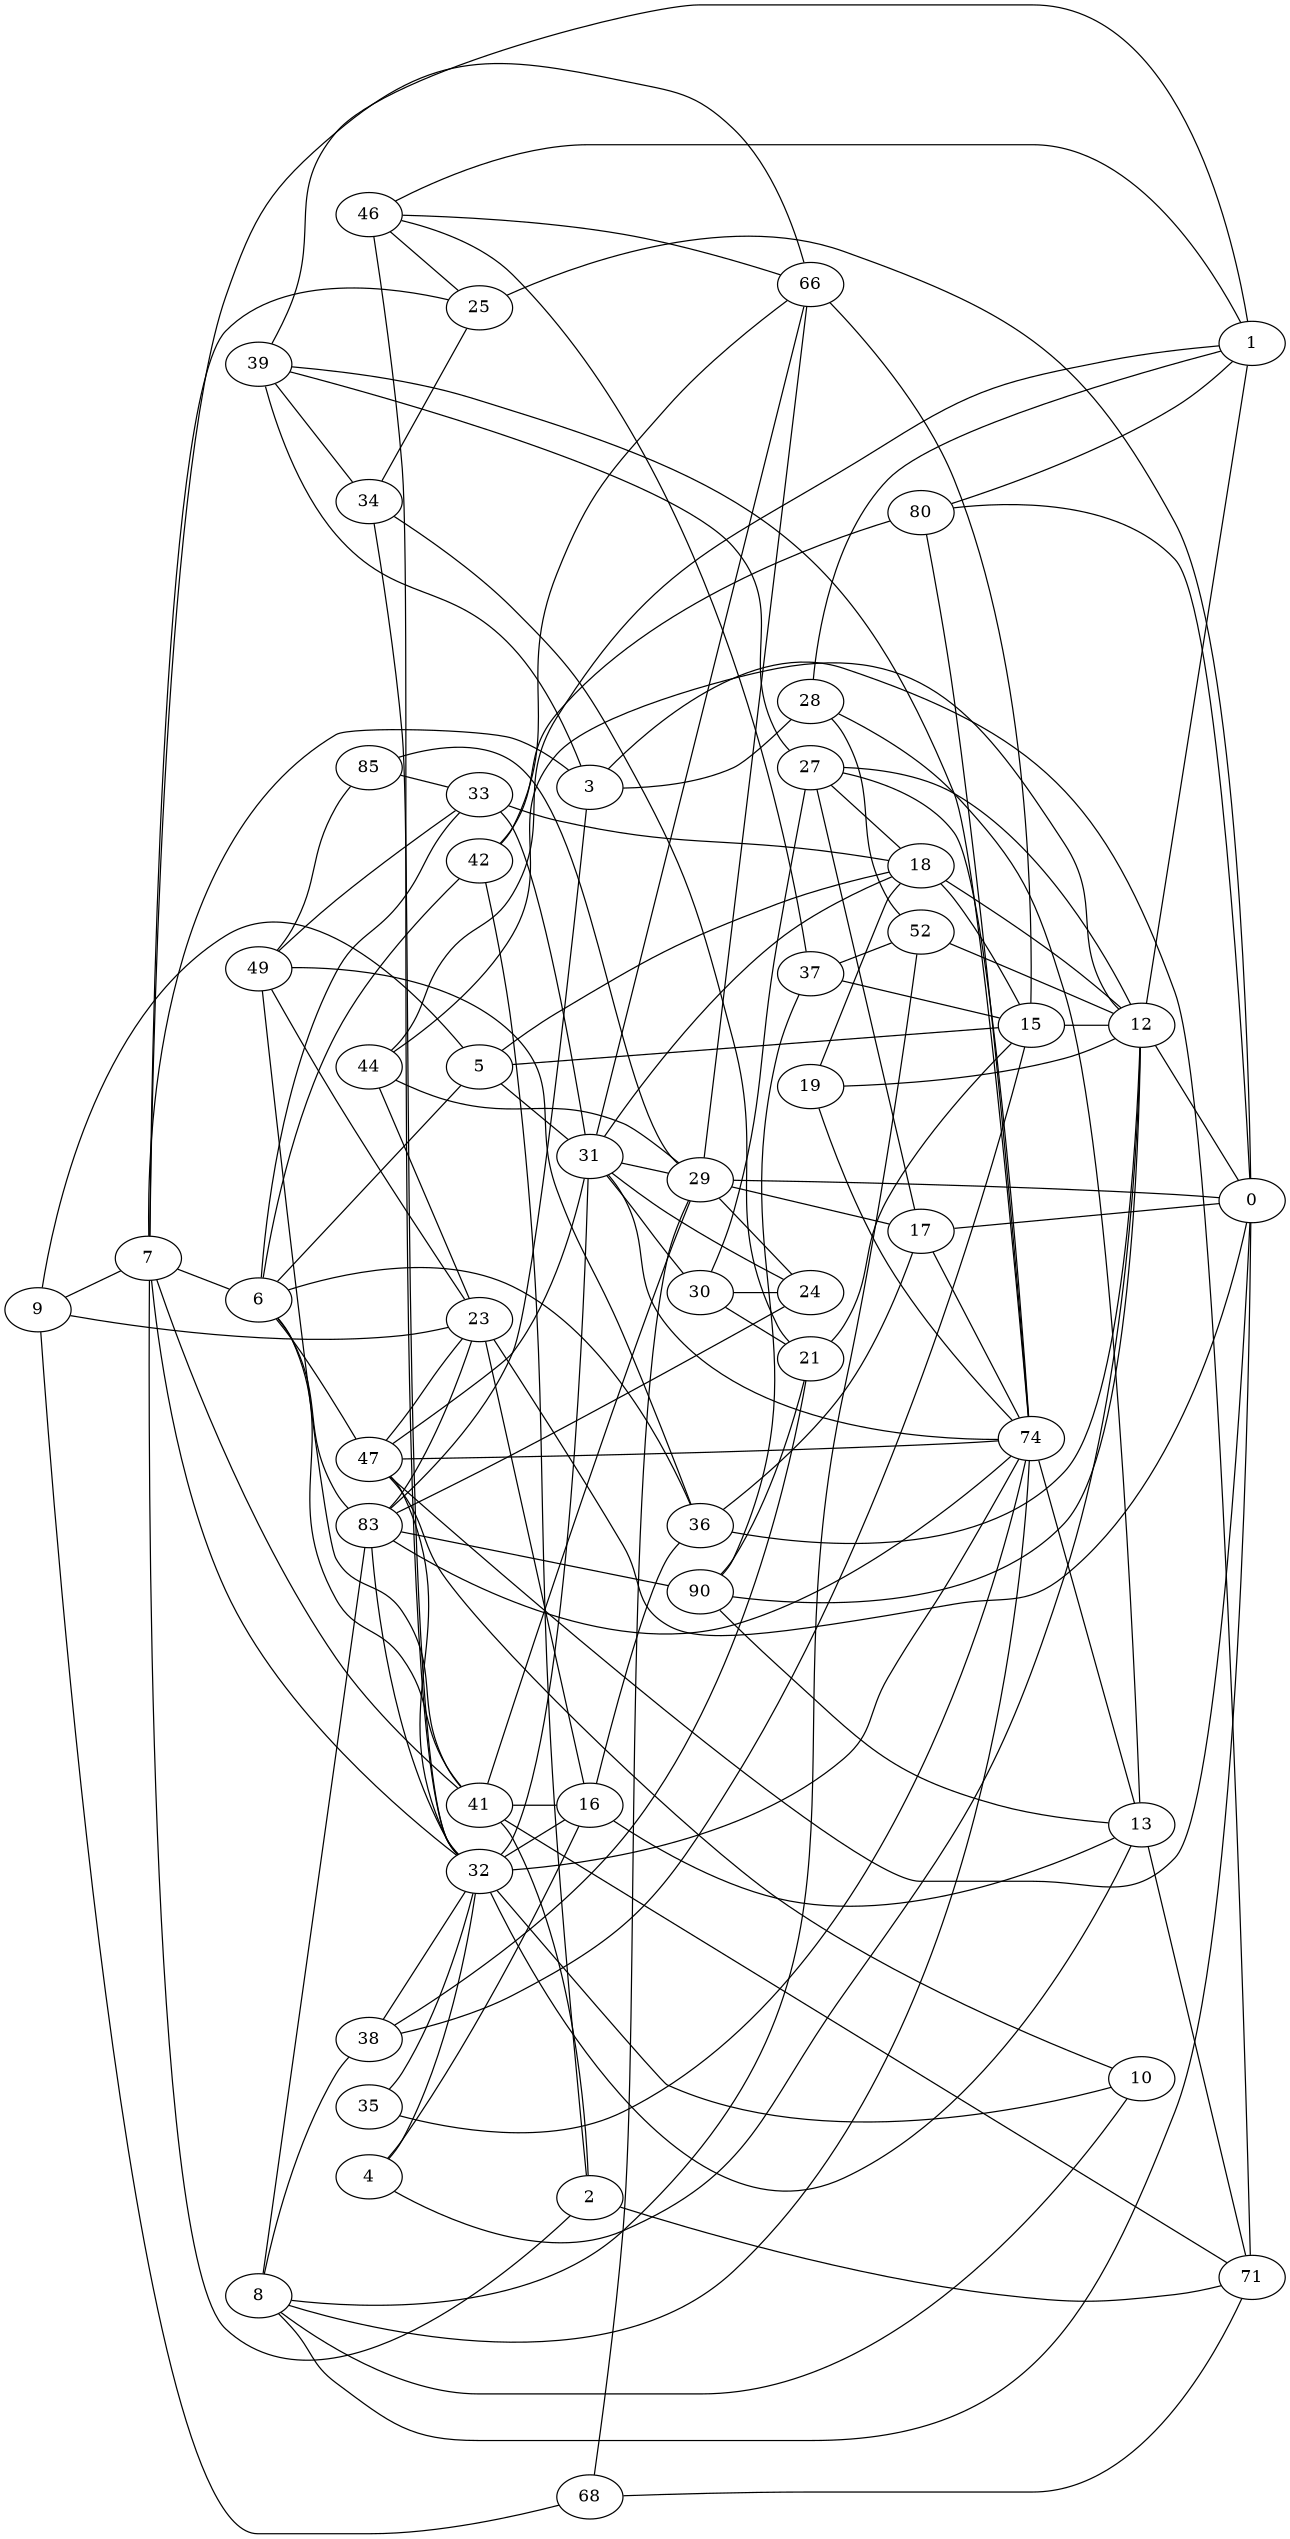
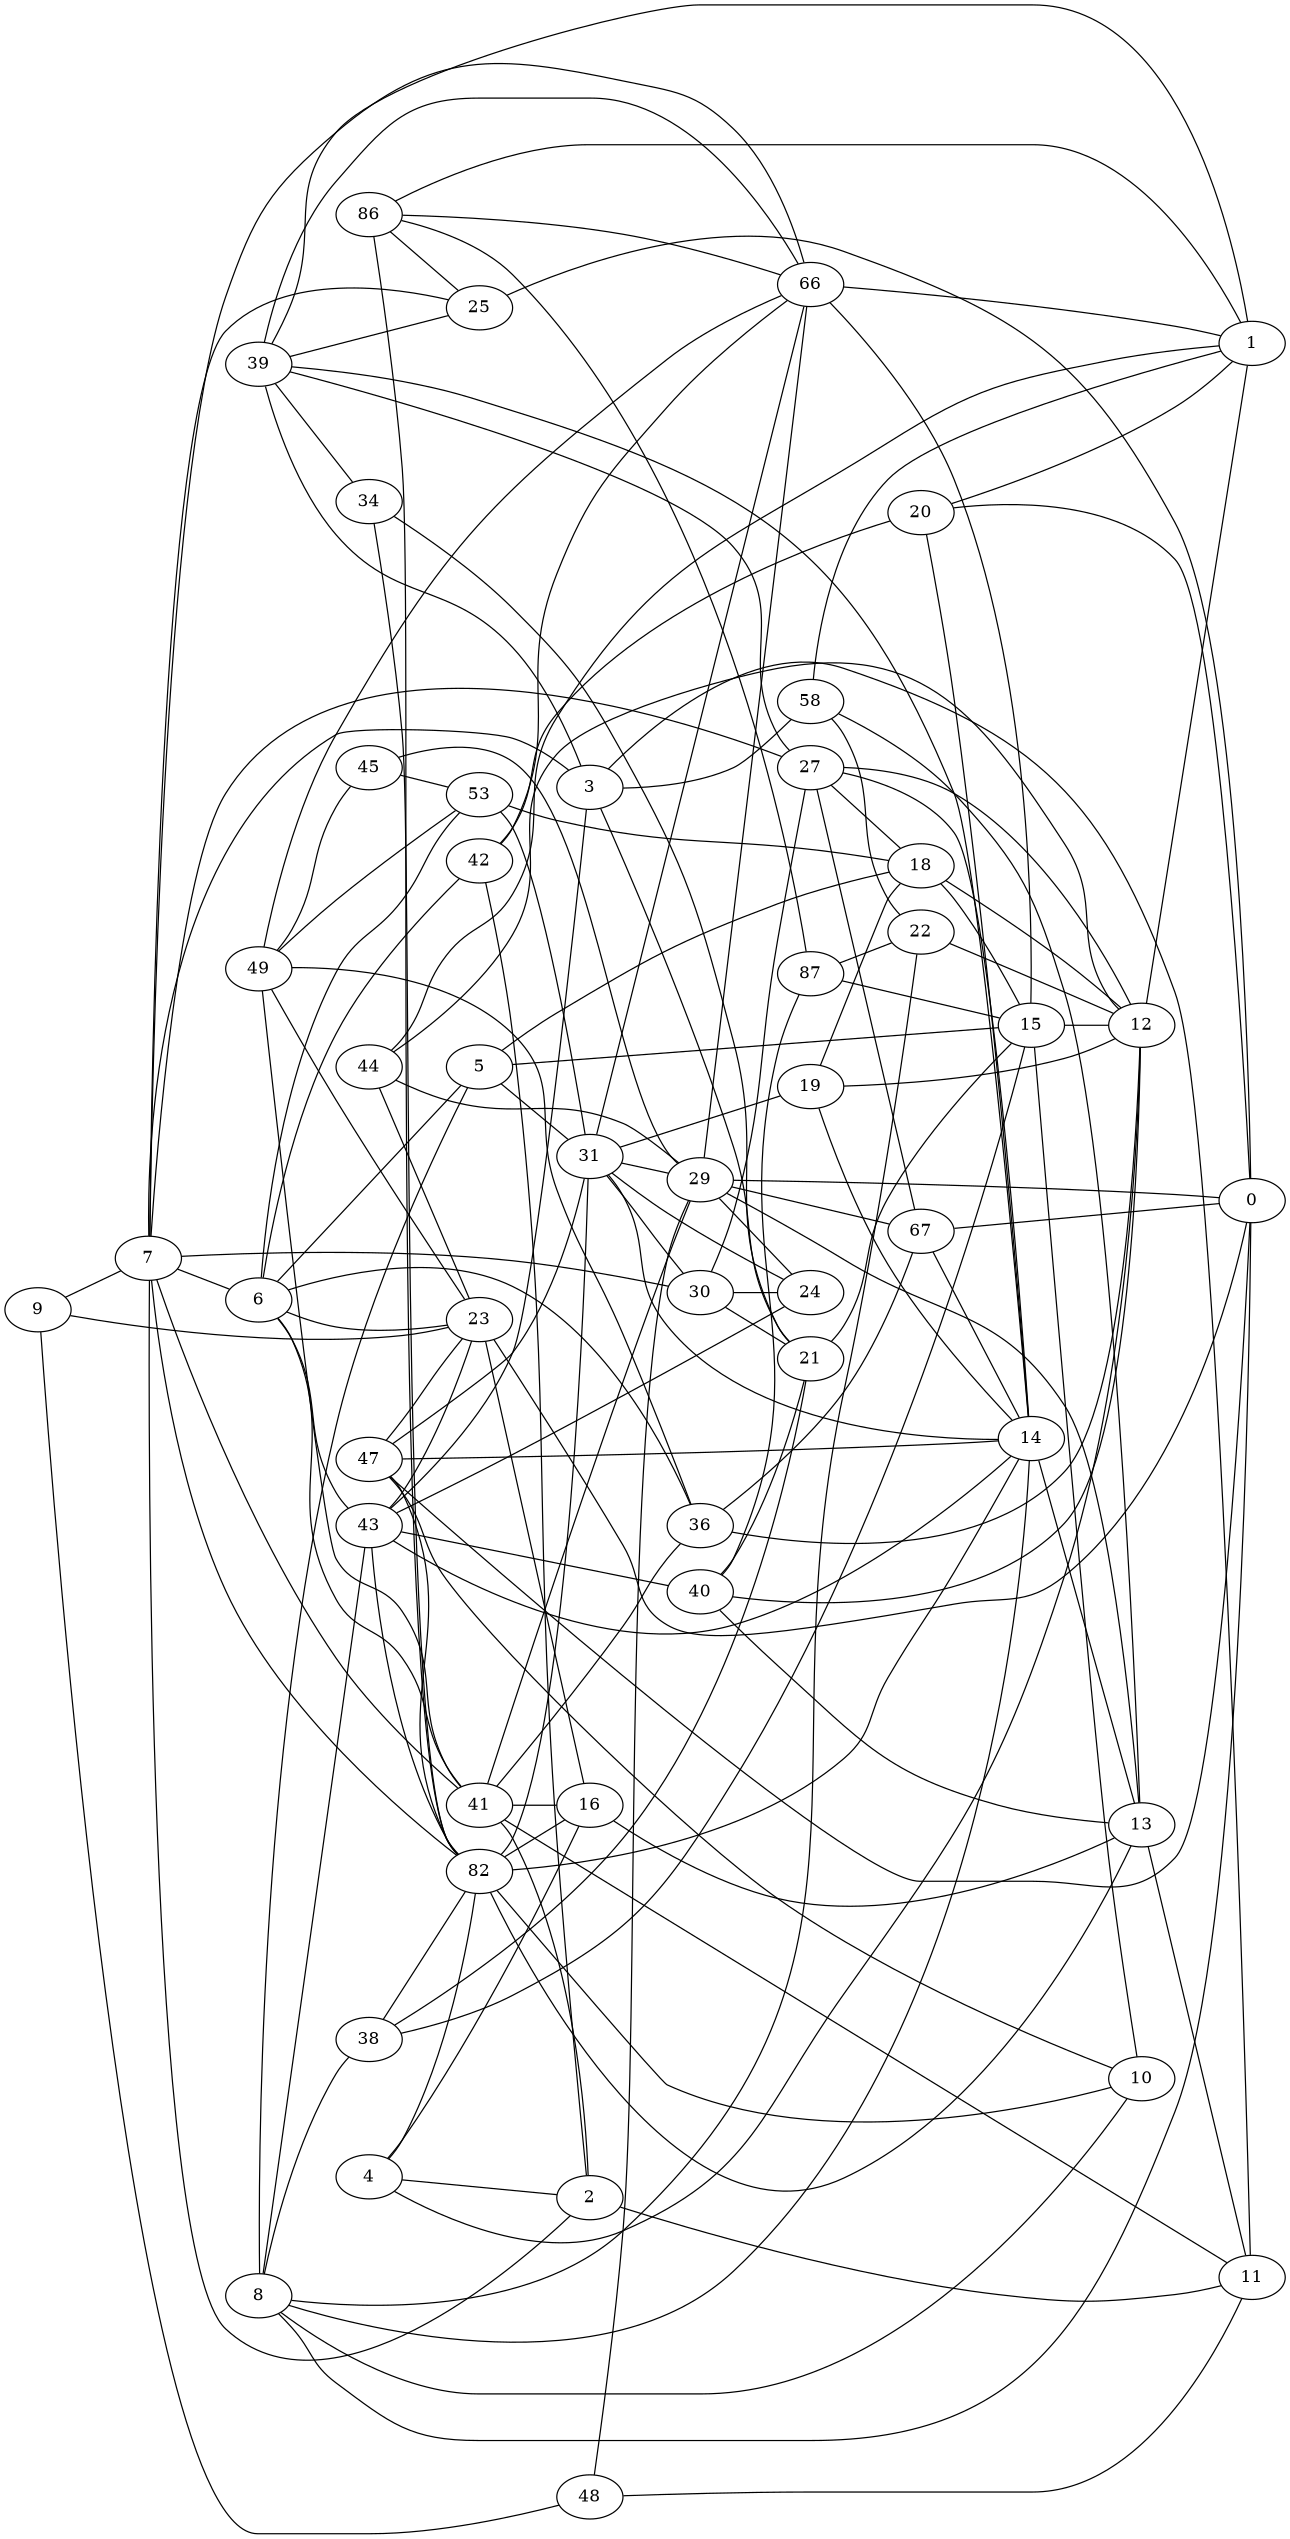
none -> (498, 98)
(369, 215) -> (369, 215)
none -> (1033, 306)
(426, 401) -> (369, 336)
(921, 513) -> (921, 513)
none -> (435, 579)
(811, 701) -> (811, 701)
none -> (276, 740)
(369, 768) -> (369, 768)
(480, 795) -> (480, 795)
(921, 932) -> (921, 932)
(811, 974) -> (811, 974)
(736, 978) -> (700, 1122)
(166, 988) -> (294, 1667)
none -> (703, 1059)
(1203, 1123) -> none
(921, 1231) -> (921, 1231)
none -> (463, 1256)
(318, 1378) -> (354, 1329)
none -> (1053, 1390)
(1031, 1439) -> (1031, 1439)
(369, 1526) -> (369, 1526)
none -> (1081, 1578)
(700, 1592) -> (700, 1592)
(628, 1666) -> (592, 1668)
(480, 1871) -> (480, 1871)
(369, 2107) -> none
none -> (479, 2187)
(1252, 2277) -> (1252, 2277)
(590, 2497) -> (590, 2497)
